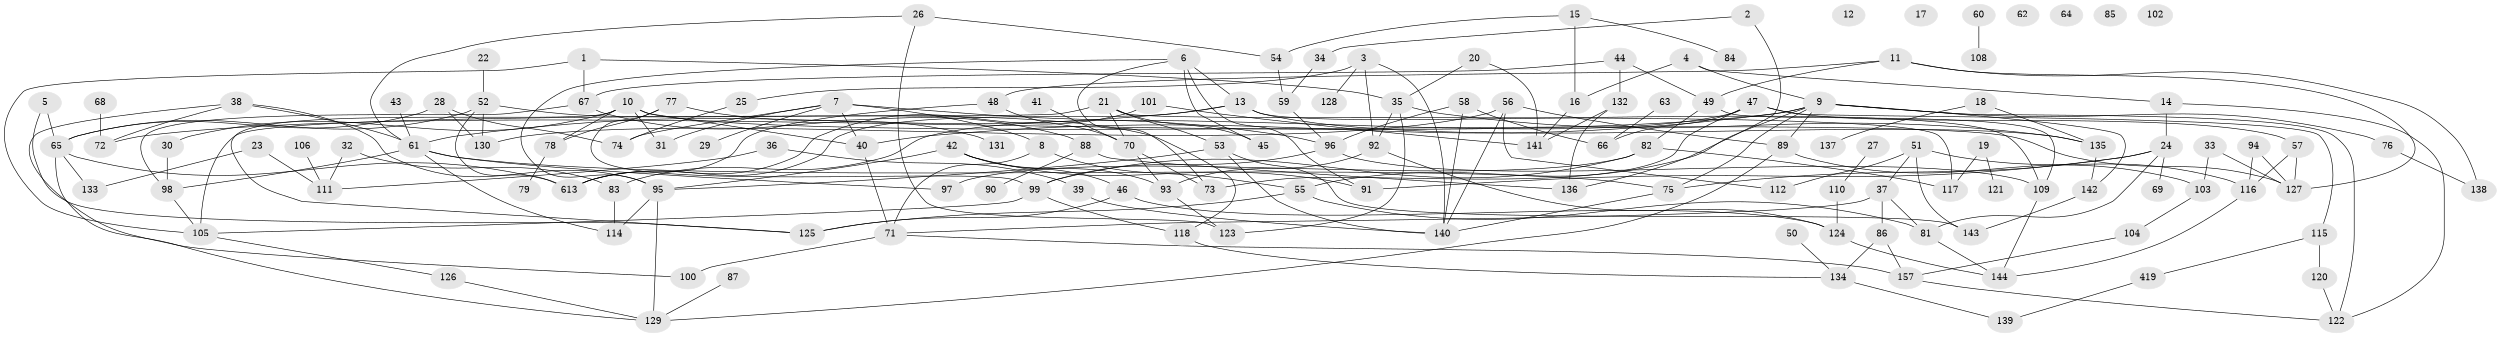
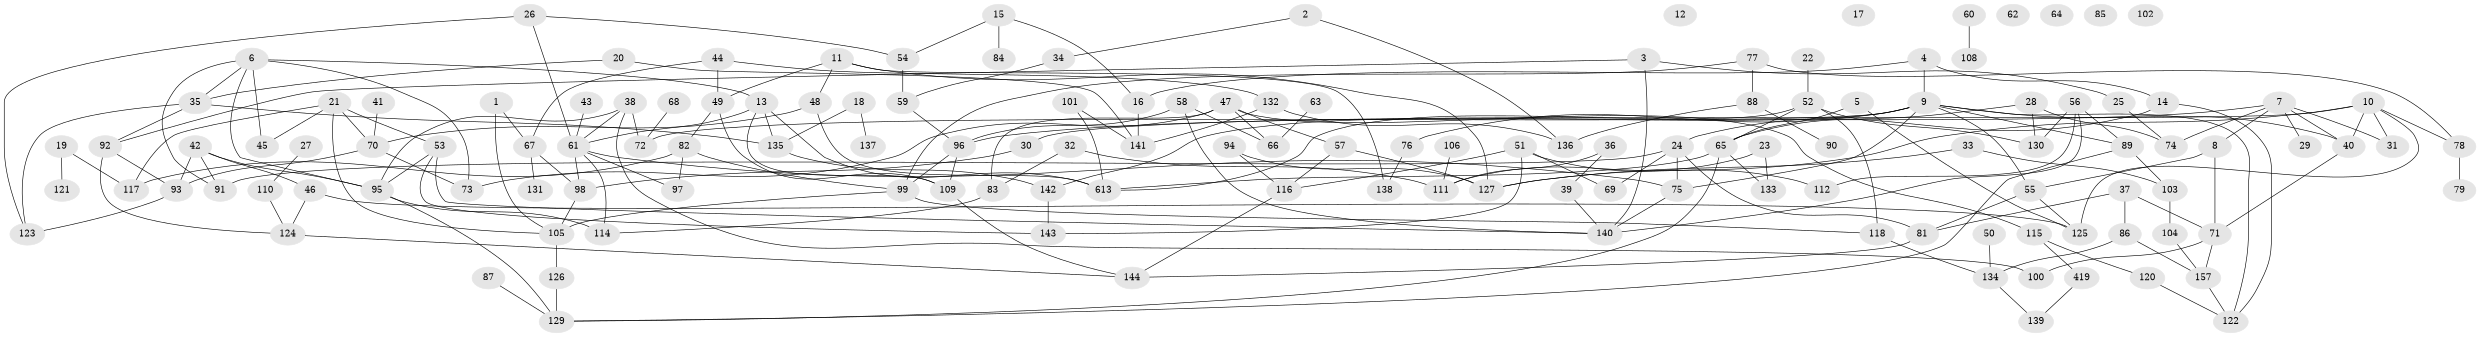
(992, 70) -> (224, 81)
(1329, 103) -> none
(1903, 164) -> (1565, 169)
